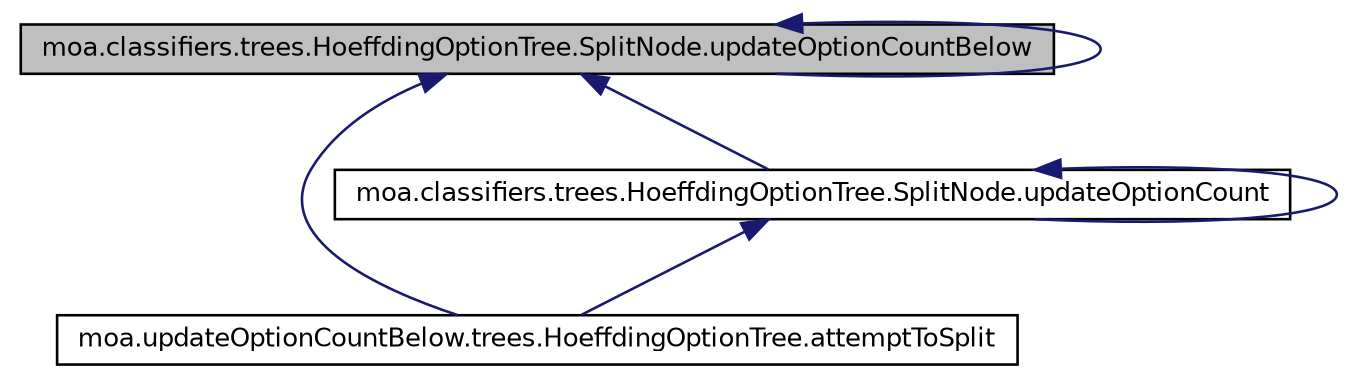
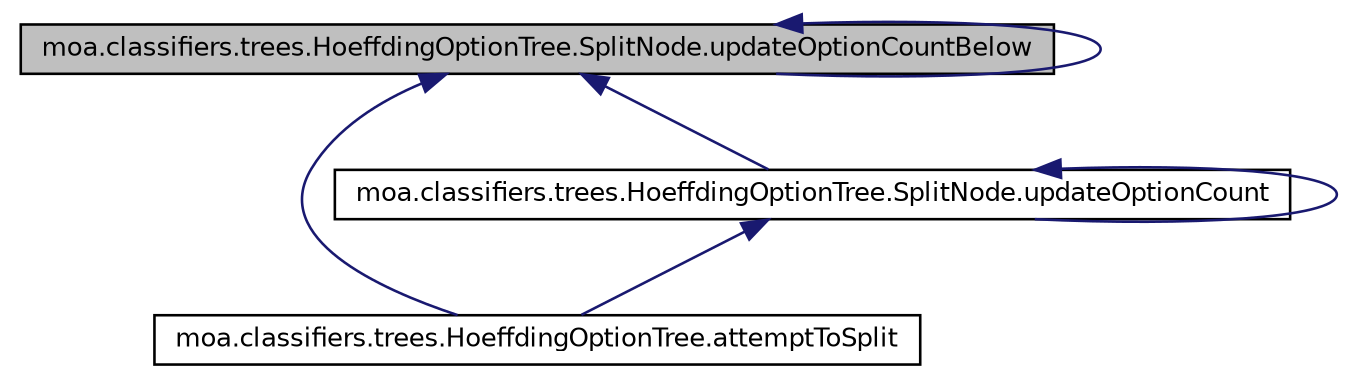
(537, 340) -> (537, 340)
